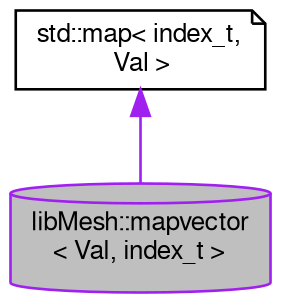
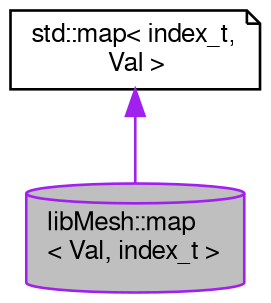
(141, 238) -> (135, 238)
